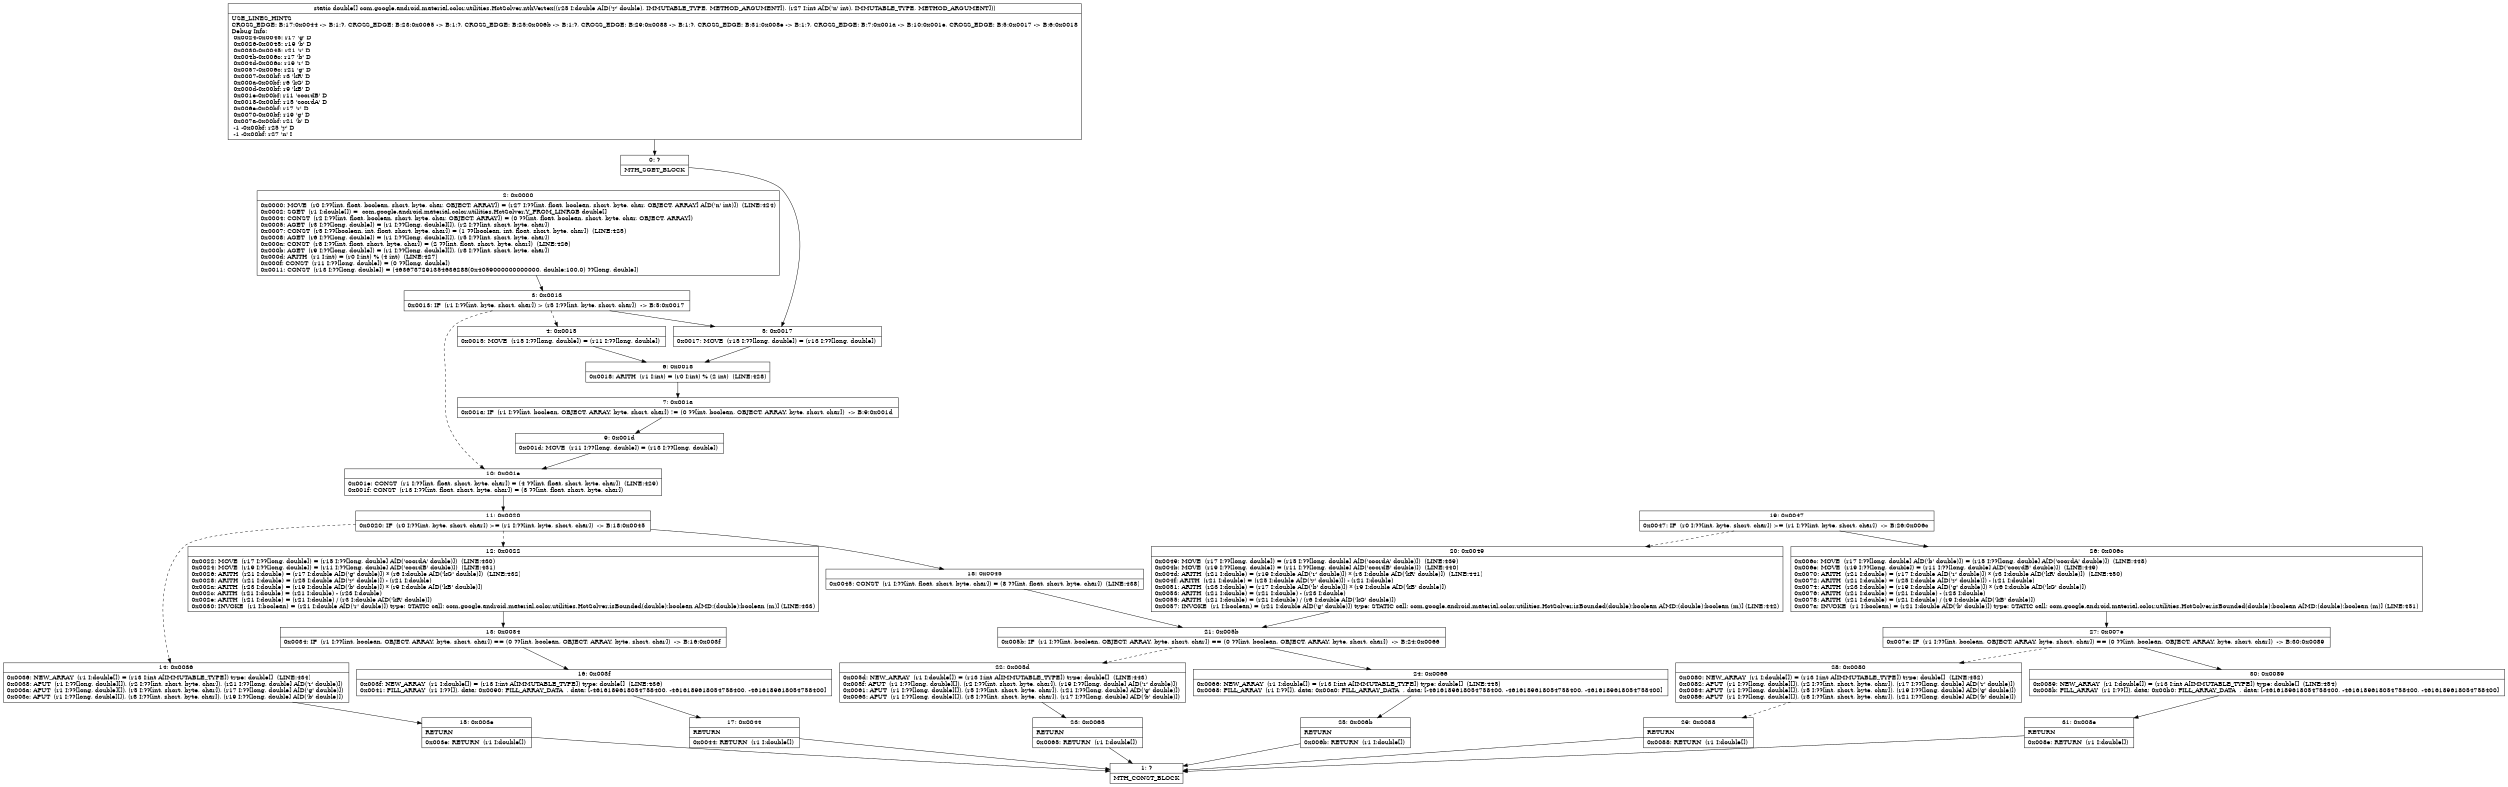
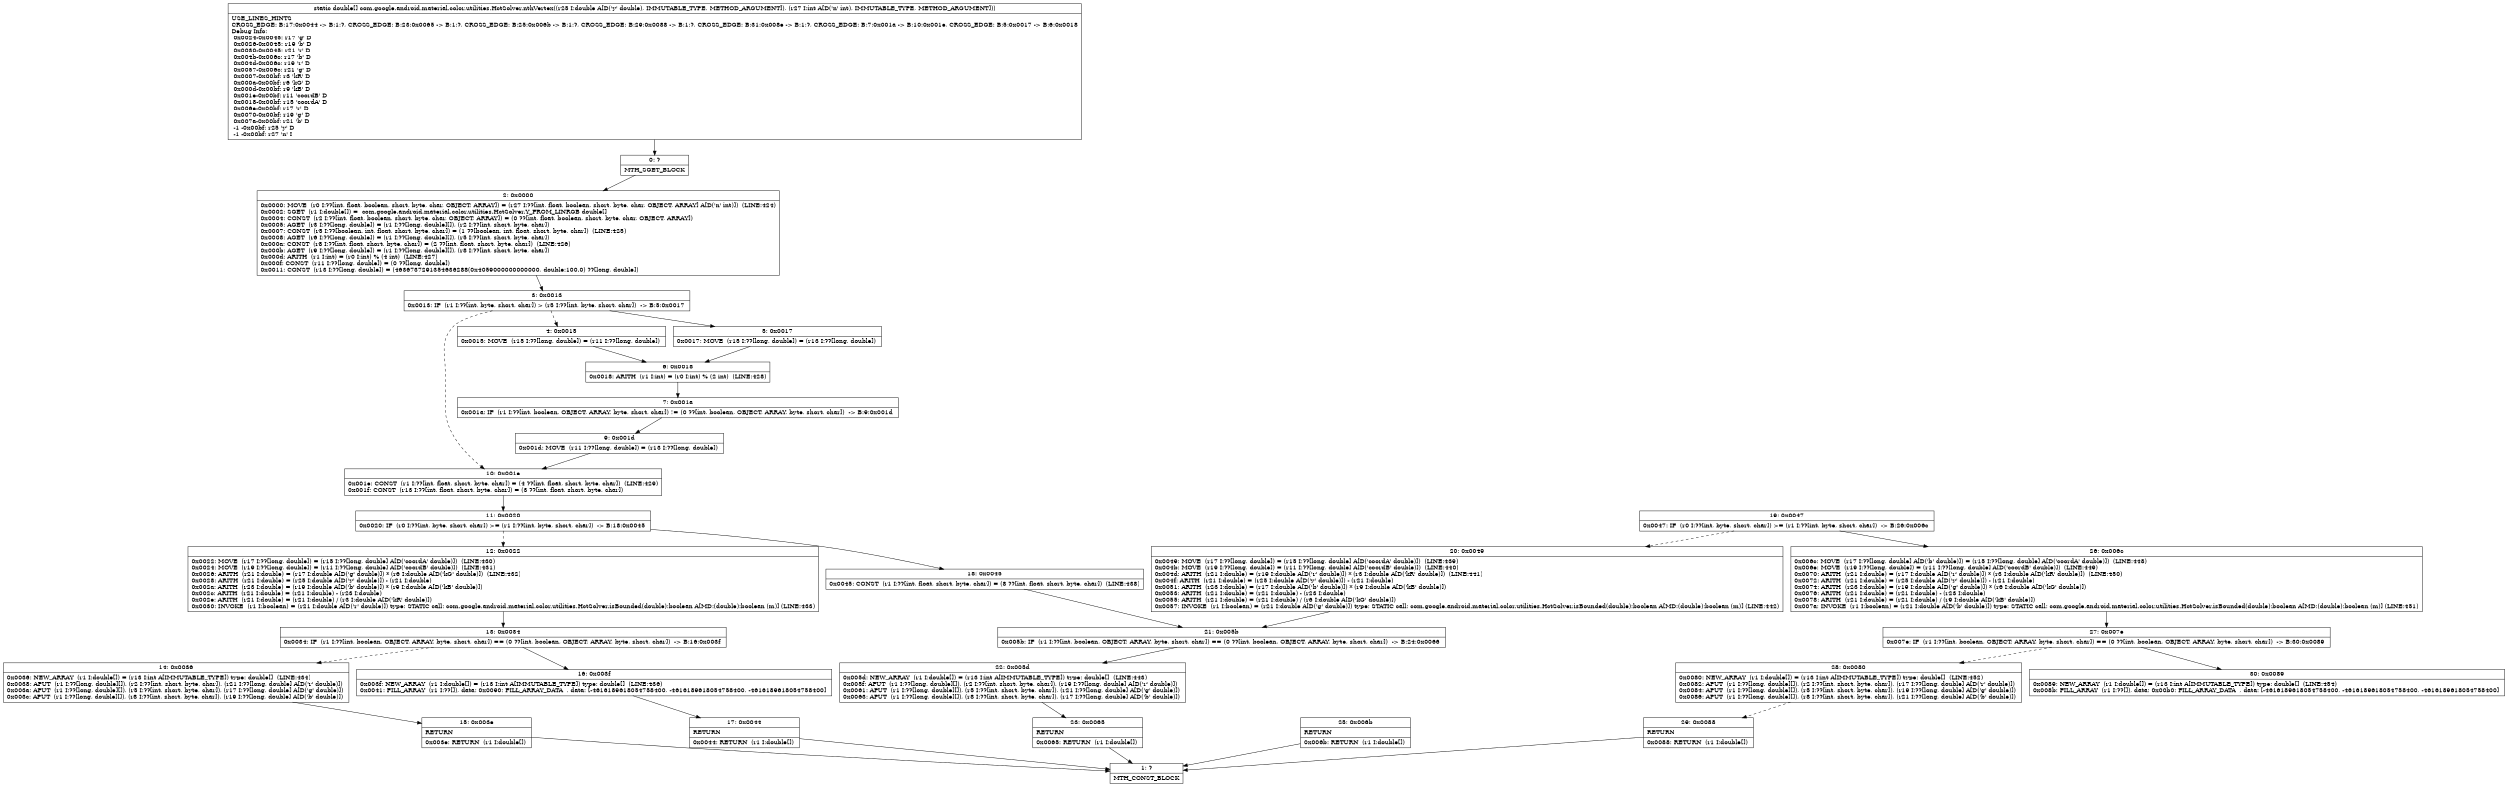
(793, 208) -> (621, 182)
(210, 537) -> (377, 655)
(1142, 655) -> (1142, 655)
(1431, 683) -> none
(2079, 733) -> none
